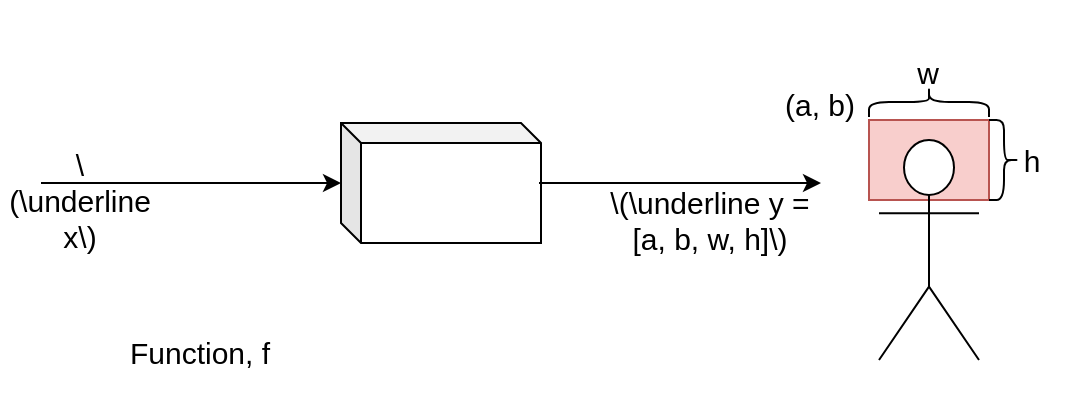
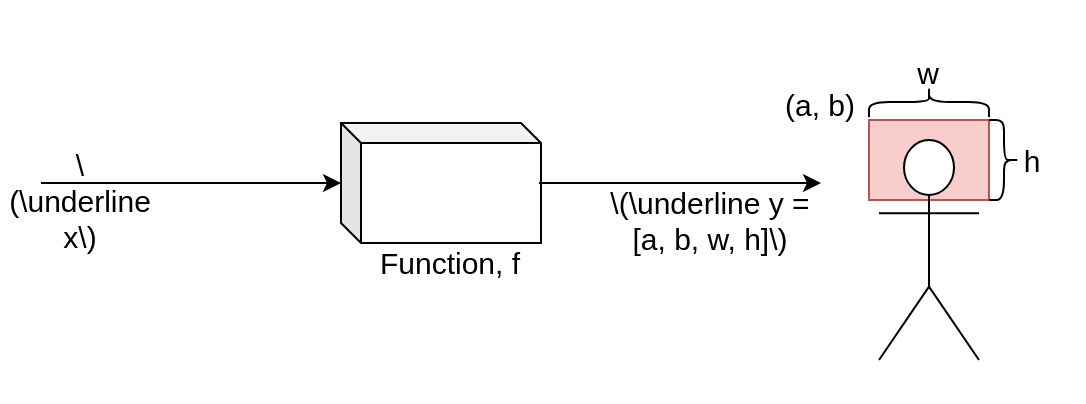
(201, 353) -> (451, 263)
